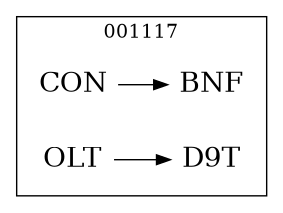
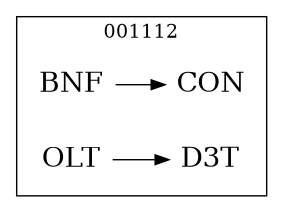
(142, 33) -> (142, 33)
(136, 85) -> (133, 85)
(212, 160) -> (210, 160)
